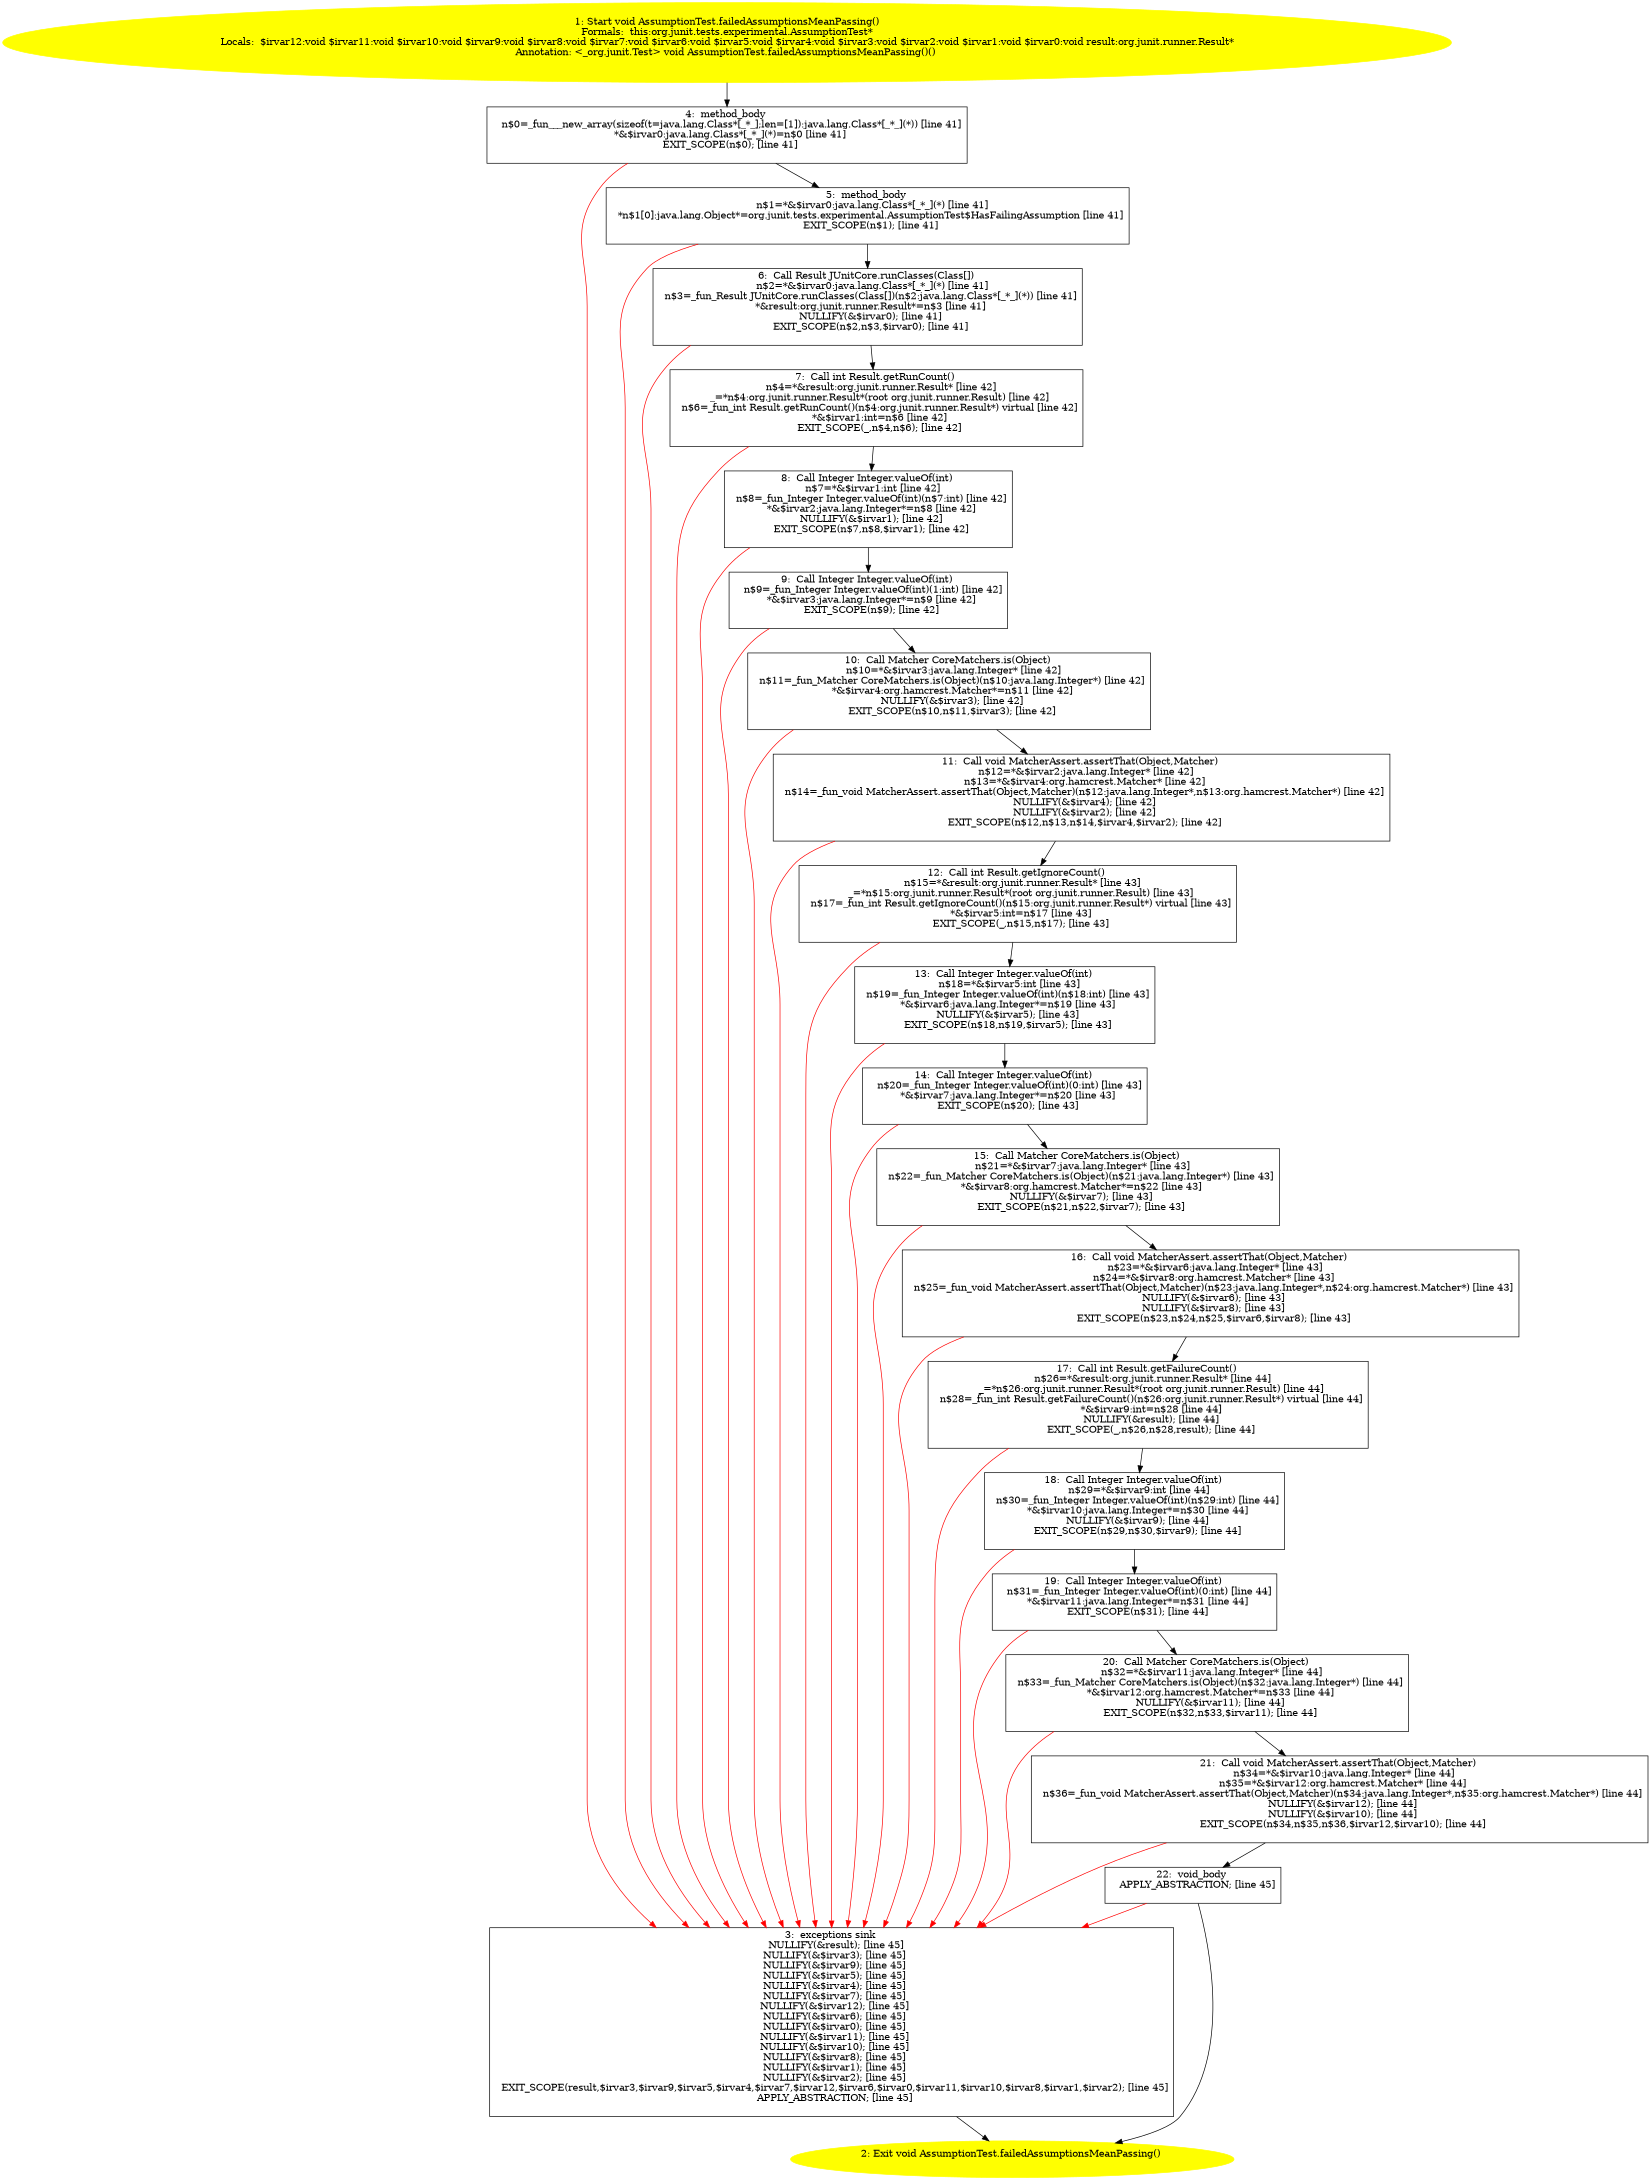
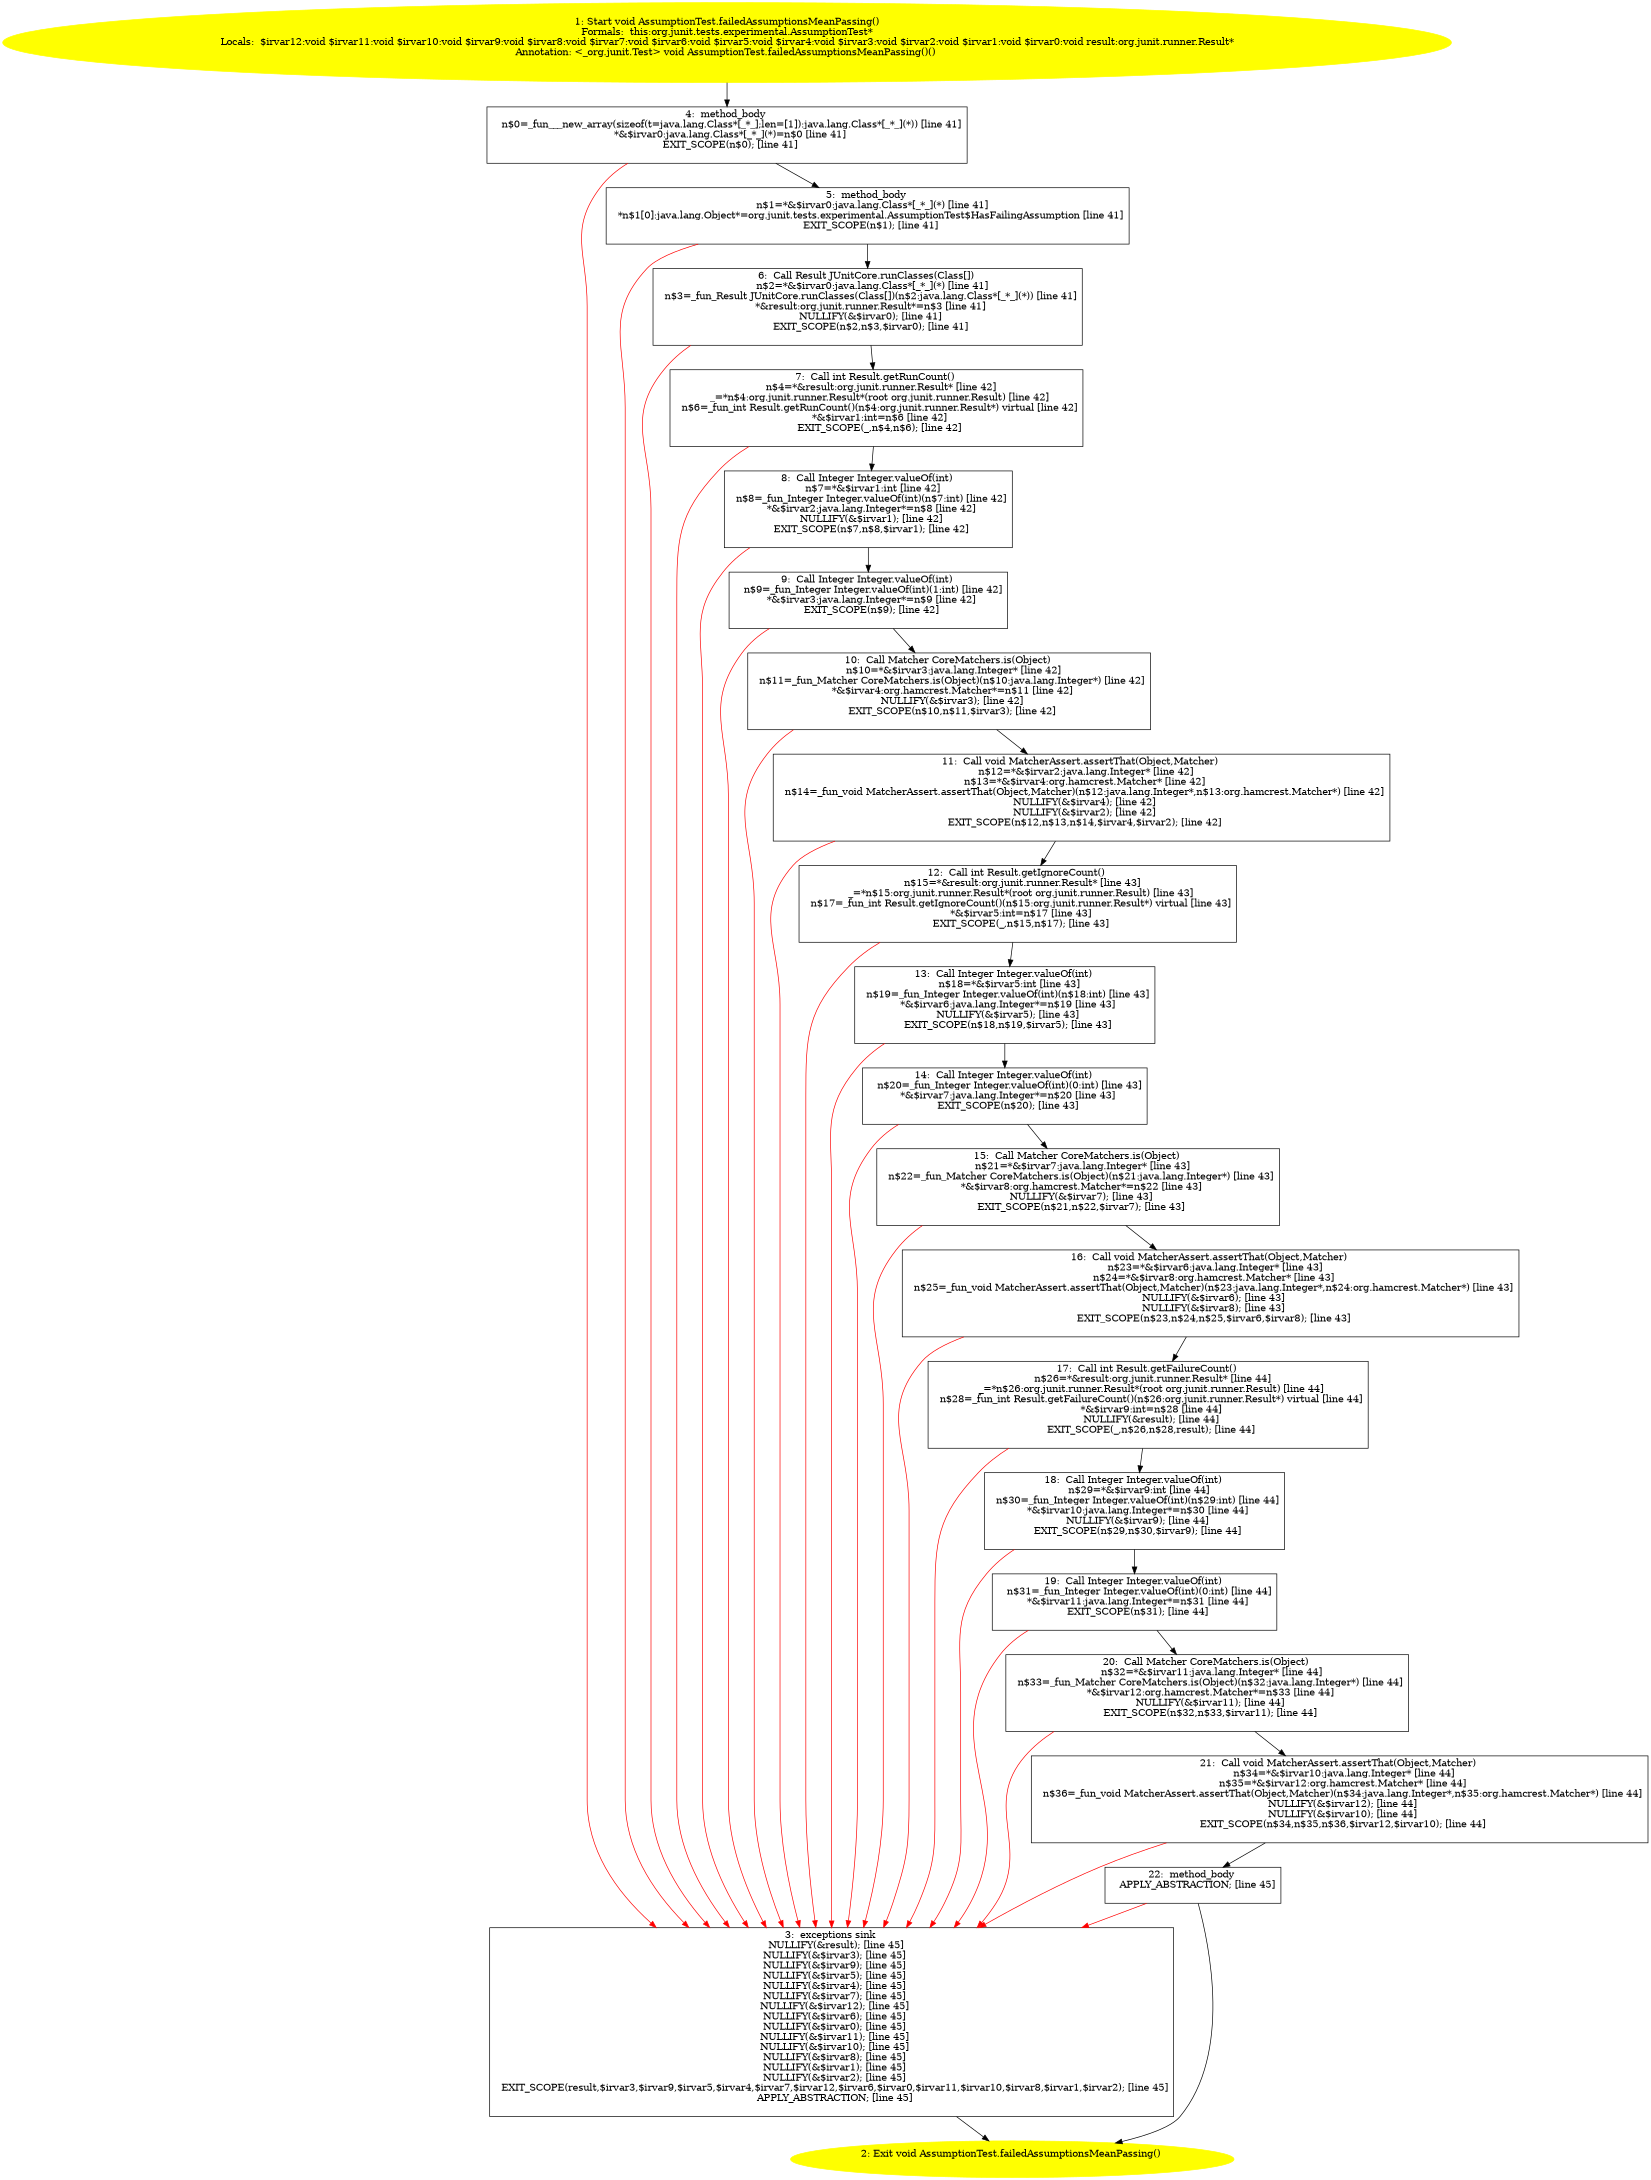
(1193, 1885) -> (1193, 1885)
